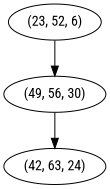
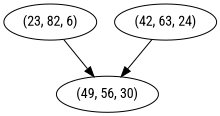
(55, 22) -> (50, 22)
(55, 125) -> (140, 54)
